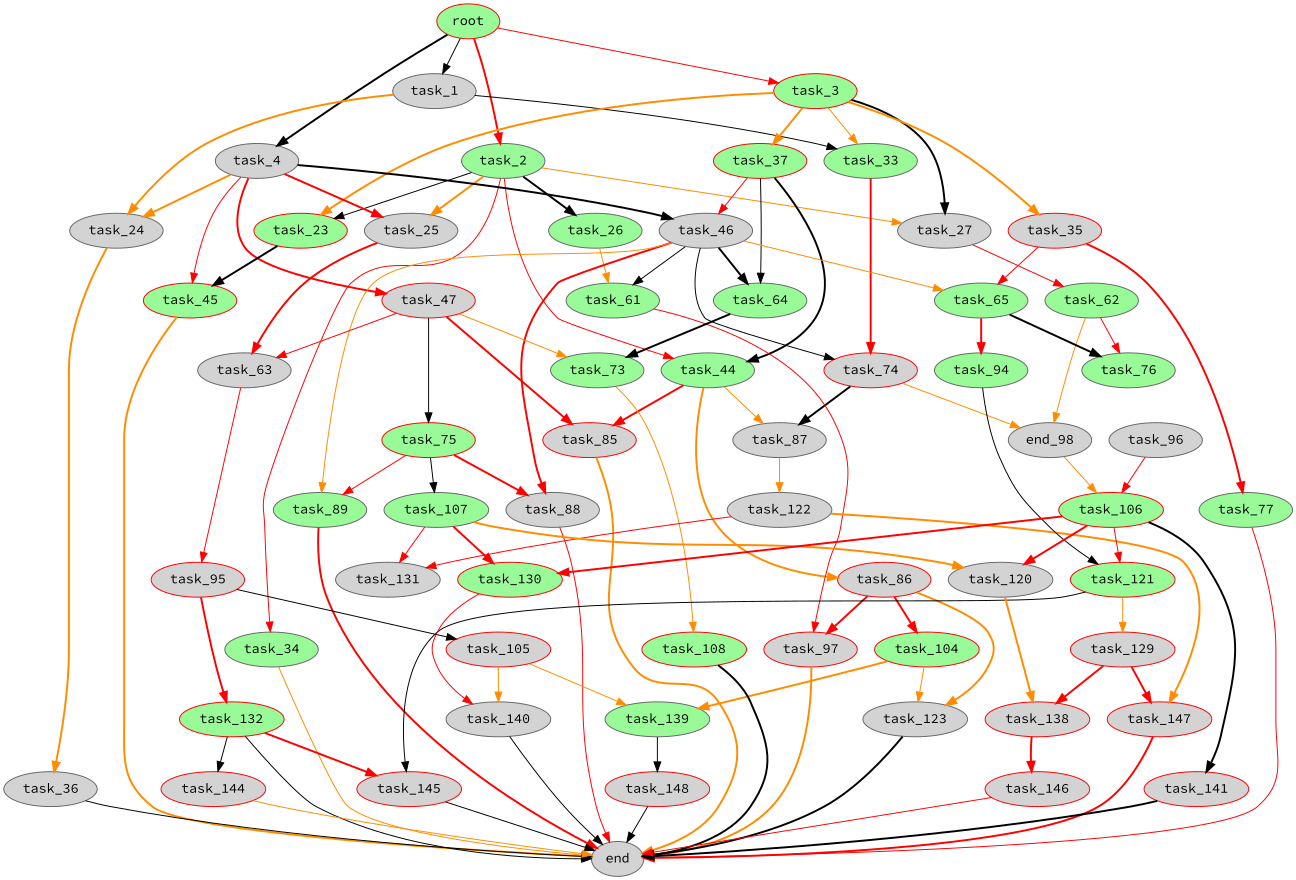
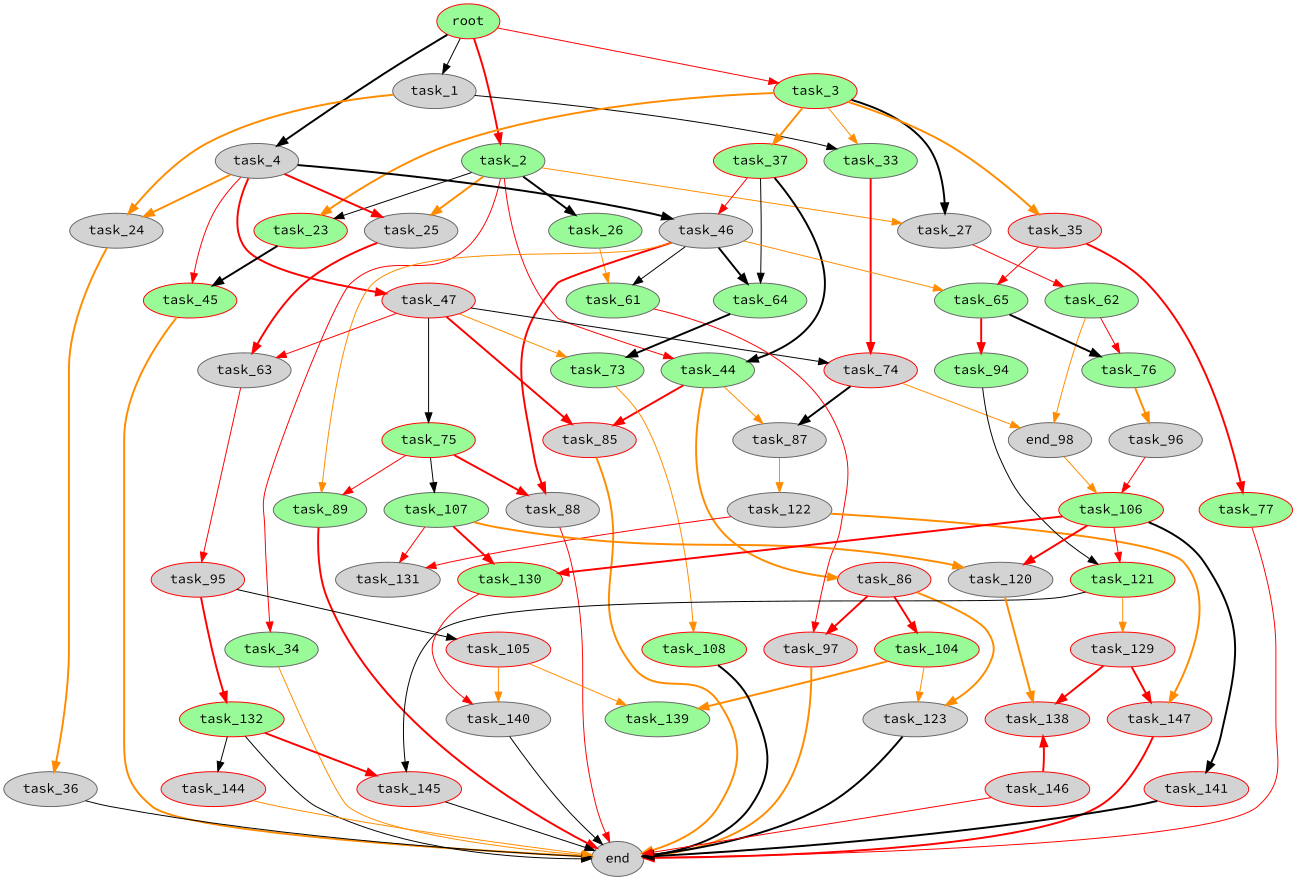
(739, 331) -> (645, 335)
none -> (1140, 400)
(1246, 510) -> (1246, 510)
(1031, 749) -> (1044, 759)
(657, 789) -> none
